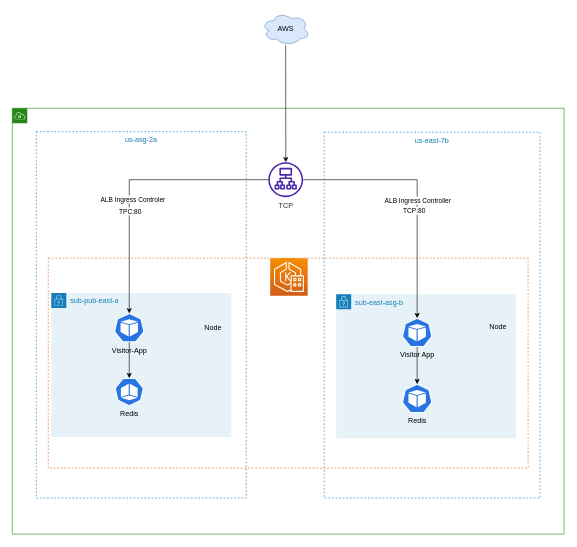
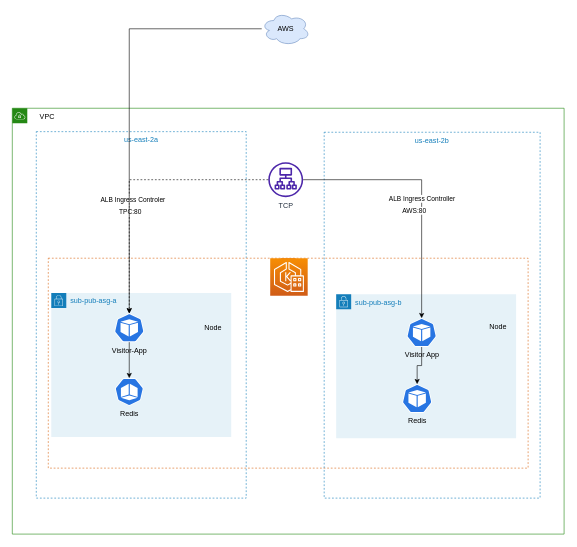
none -> (48, 117)
(141, 140) -> (141, 140)
(432, 140) -> (432, 140)
(286, 156) -> (129, 37)
(199, 180) -> (199, 180)
(415, 211) -> (415, 211)
(99, 302) -> (97, 302)
(384, 303) -> (382, 303)
(417, 333) -> (422, 333)
